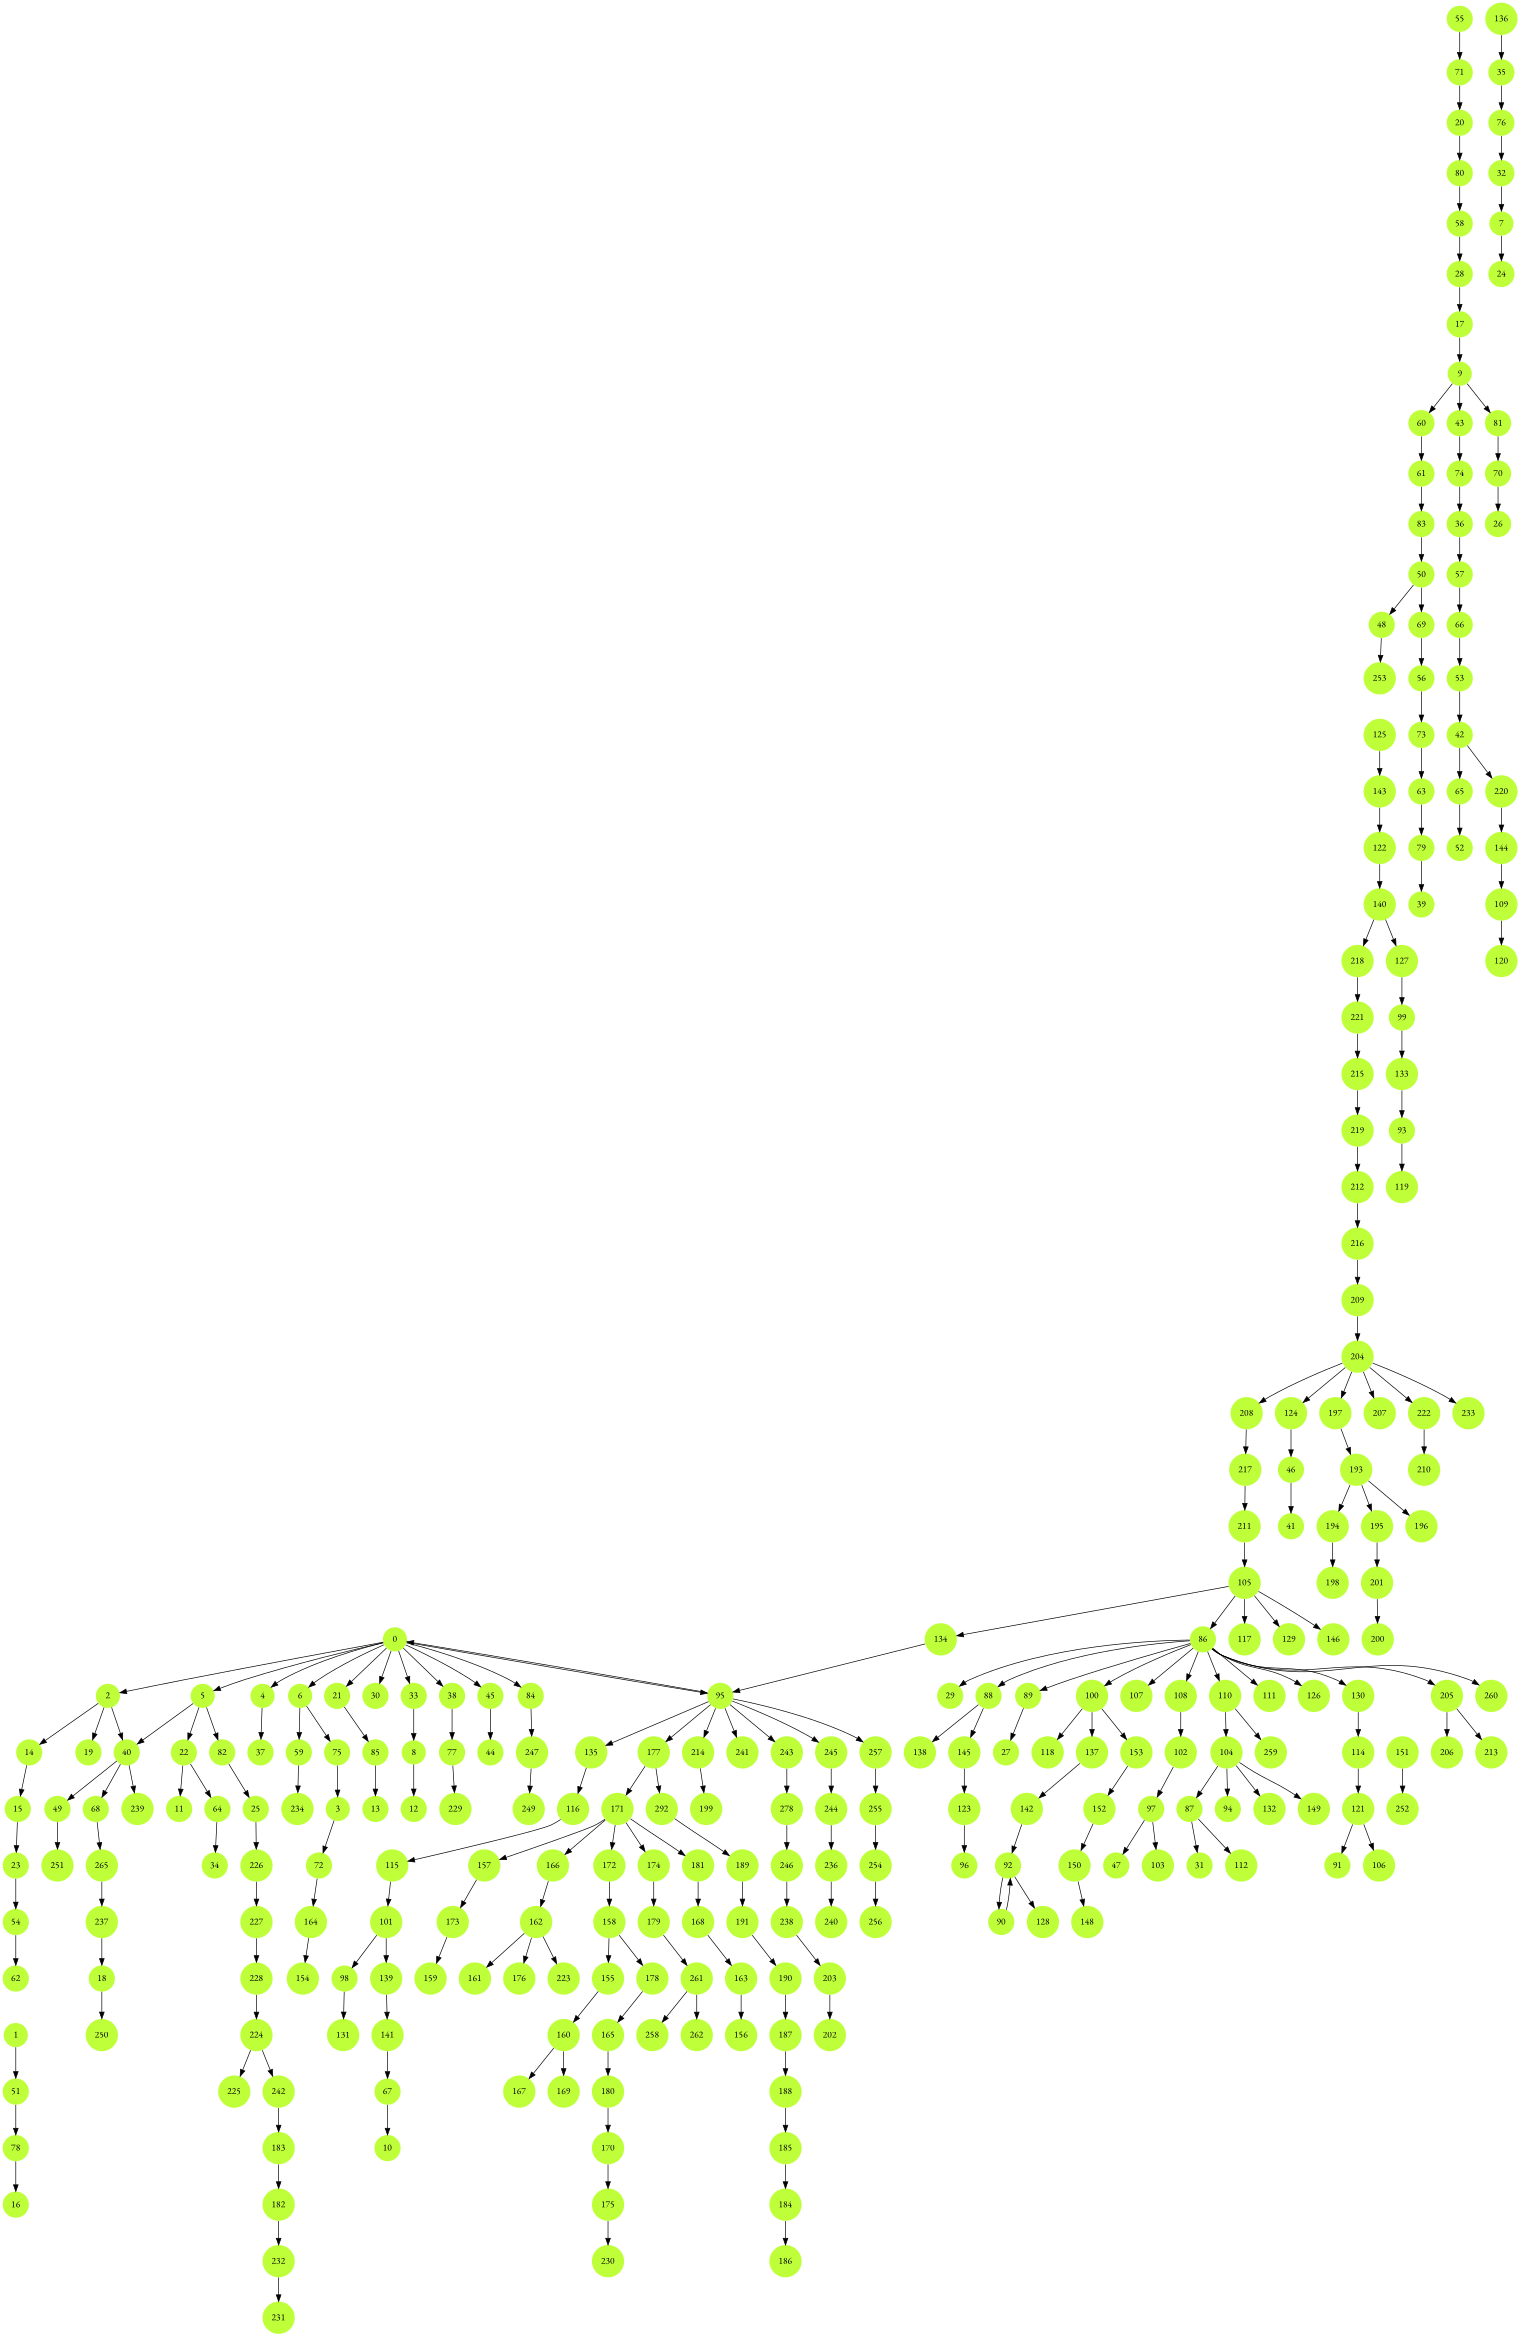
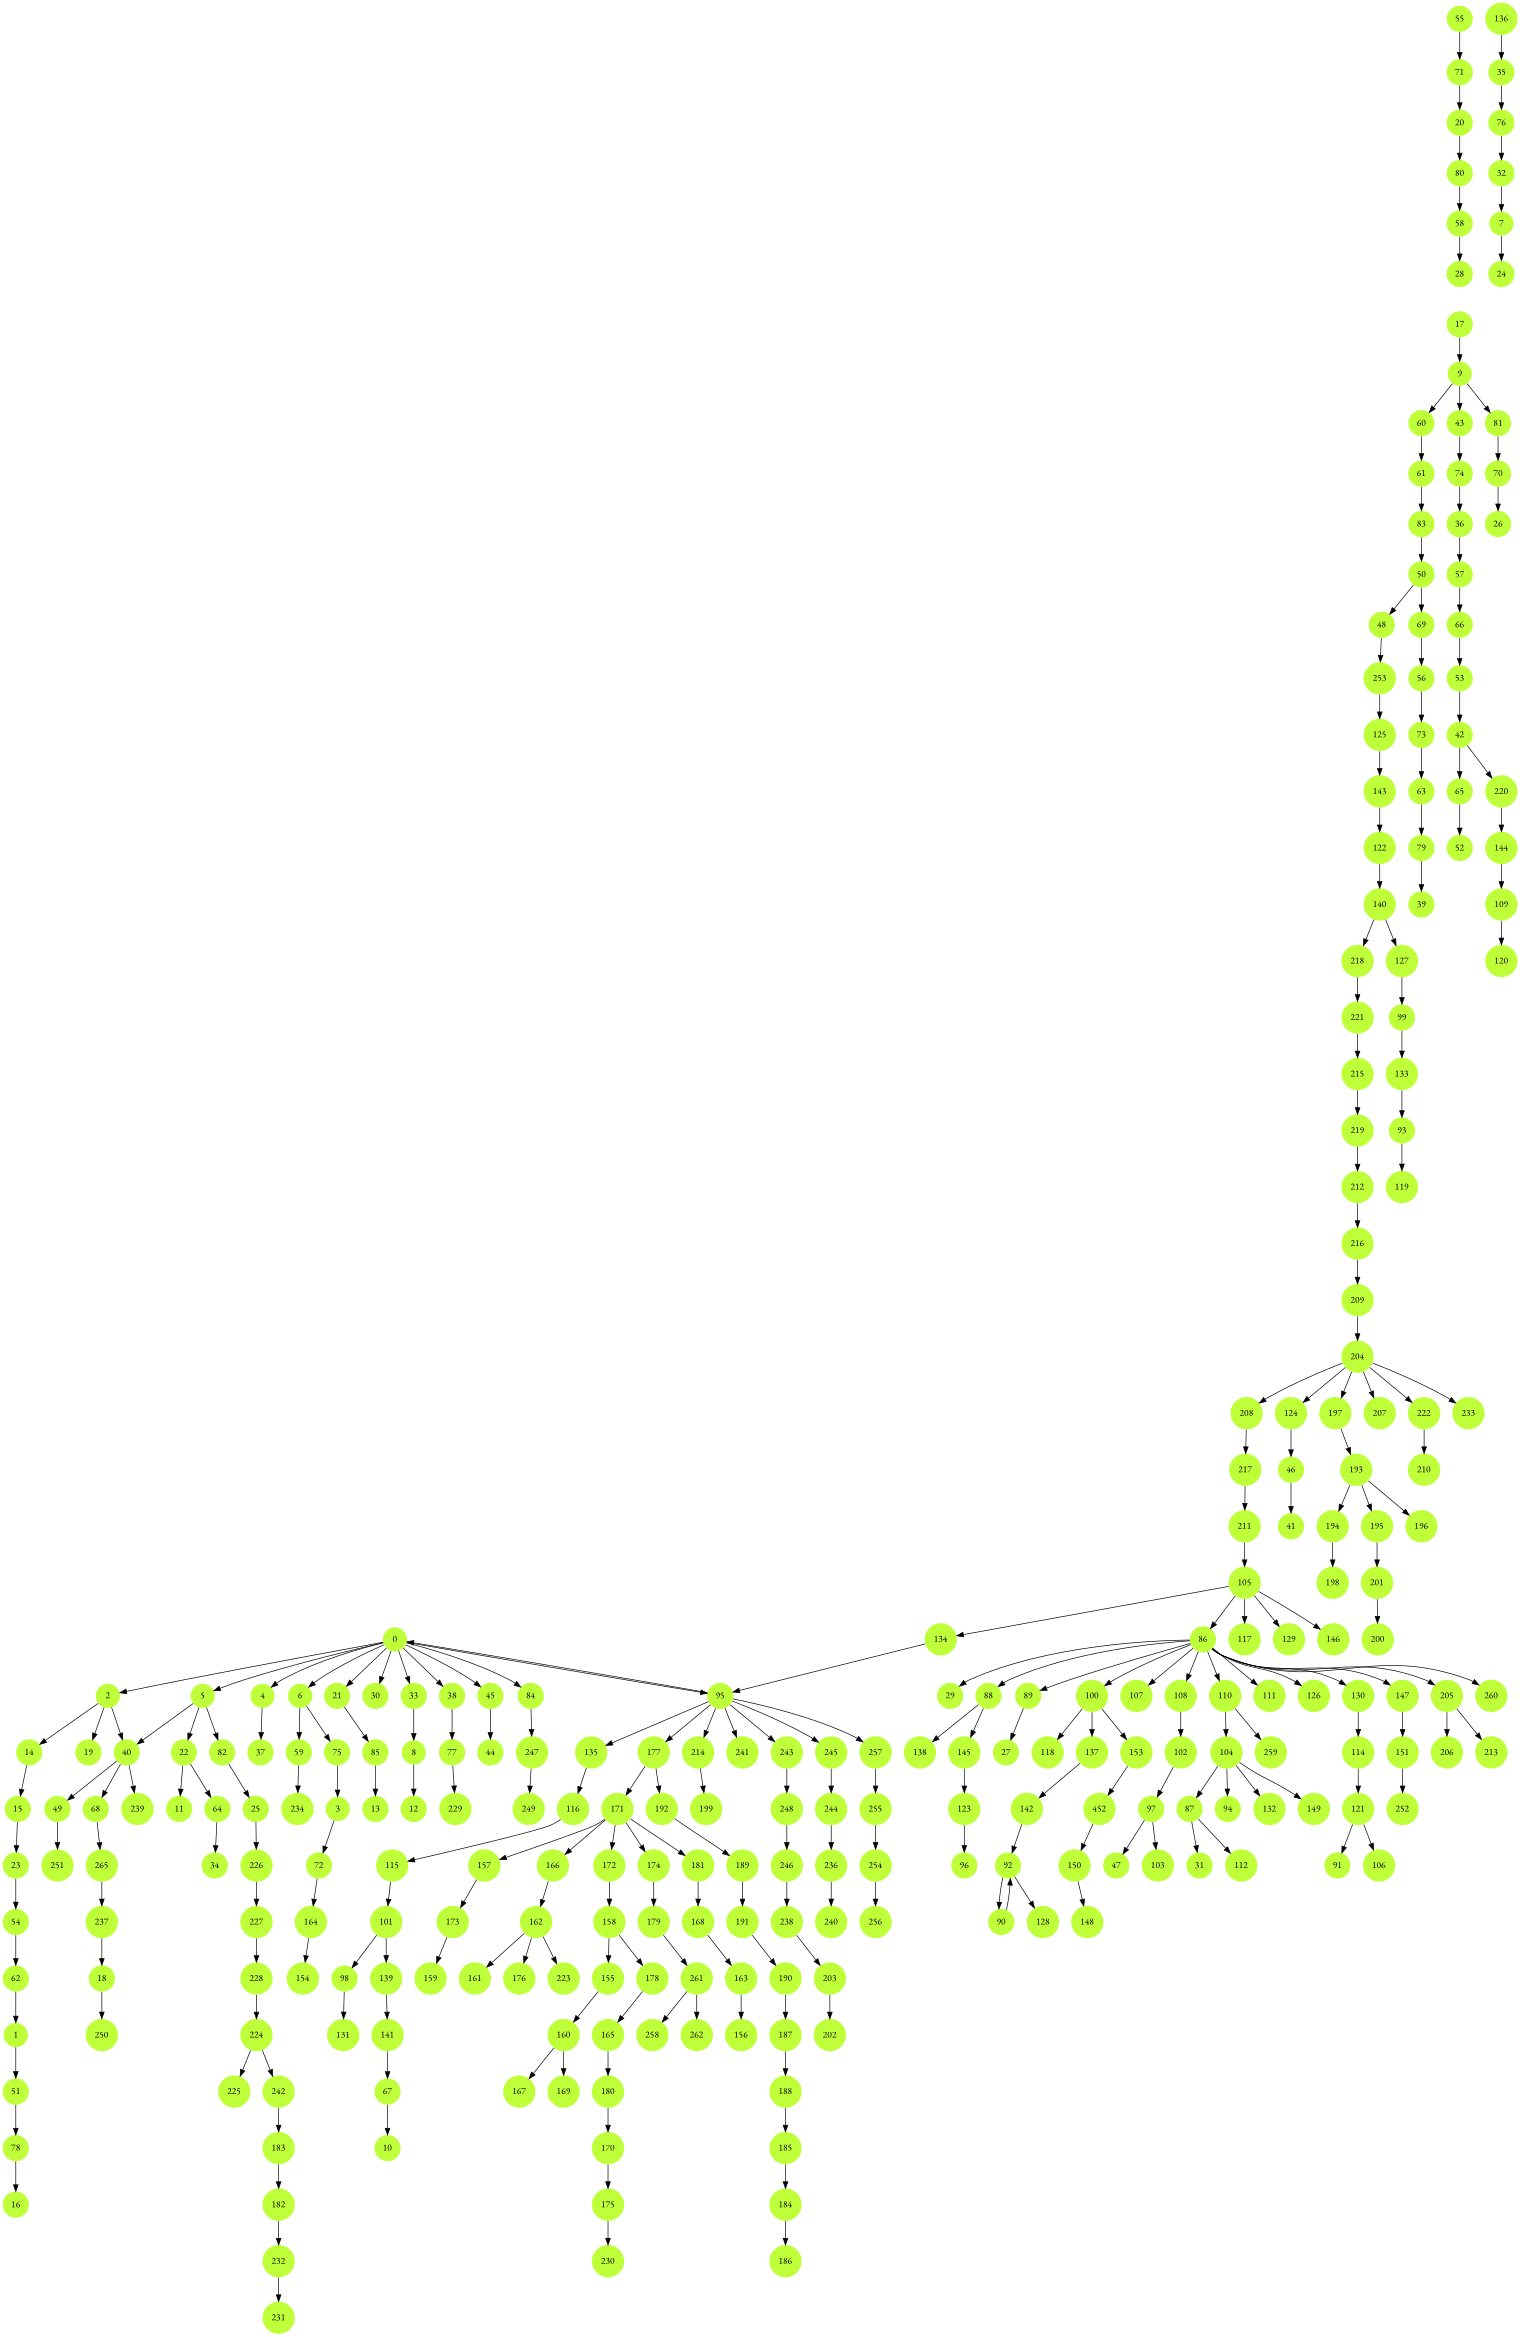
(1460, 296) -> none
none -> (1380, 703)
none -> (1403, 1696)
(662, 1809) -> (662, 1809)
(787, 1809) -> (787, 1809)
(1099, 1809) -> (1099, 1809)
none -> (16, 2004)
